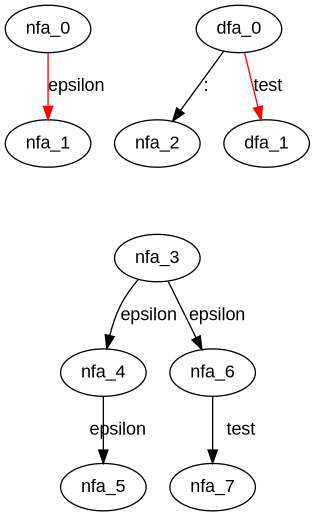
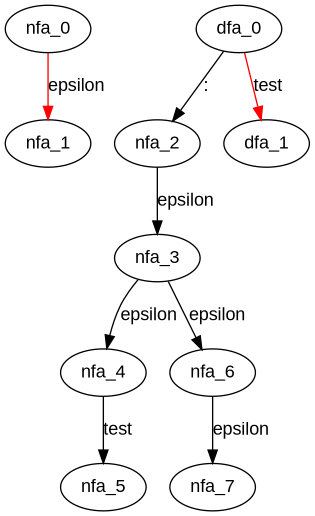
none -> (157, 194)
(118, 430) -> (118, 430)
(241, 430) -> (241, 430)
